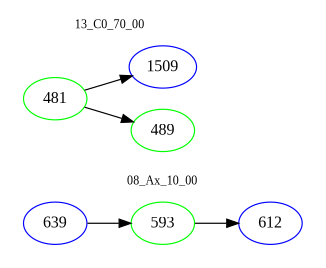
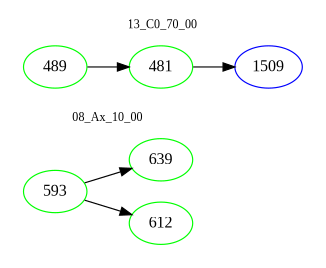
(103, 113) -> (102, 67)
(55, 223) -> (161, 160)
(103, 223) -> (103, 177)
(270, 223) -> (161, 223)
